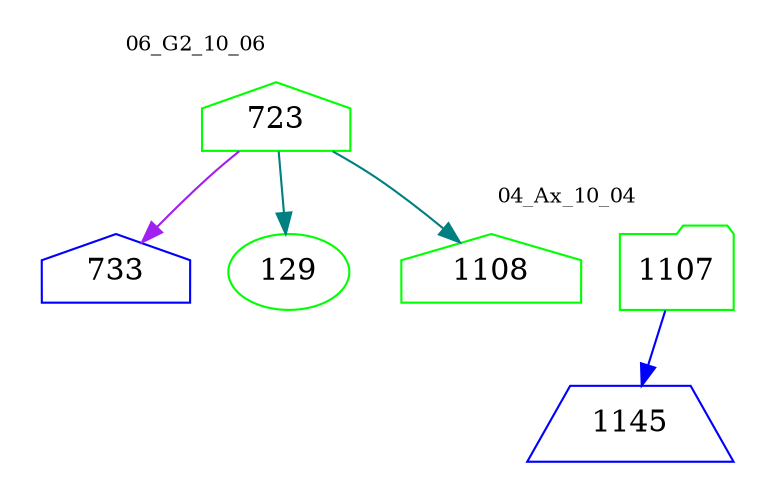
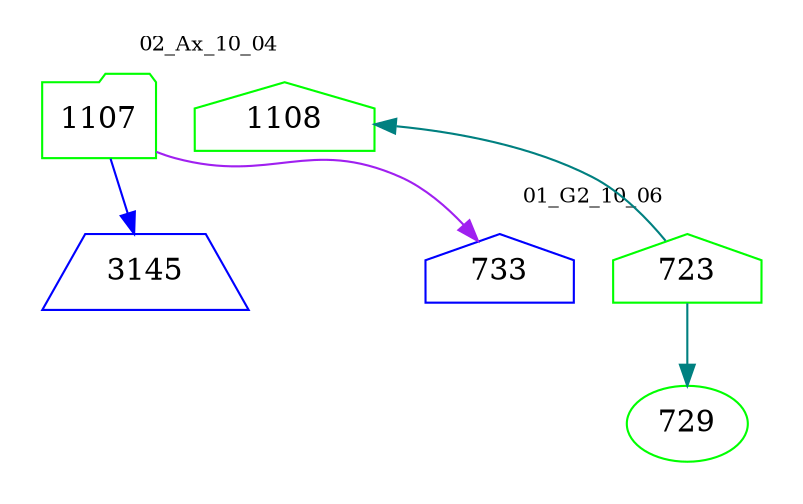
(196, 45) -> (593, 197)
(197, 188) -> (318, 160)
(567, 197) -> (209, 45)
(289, 272) -> (687, 424)
(630, 424) -> (145, 272)
